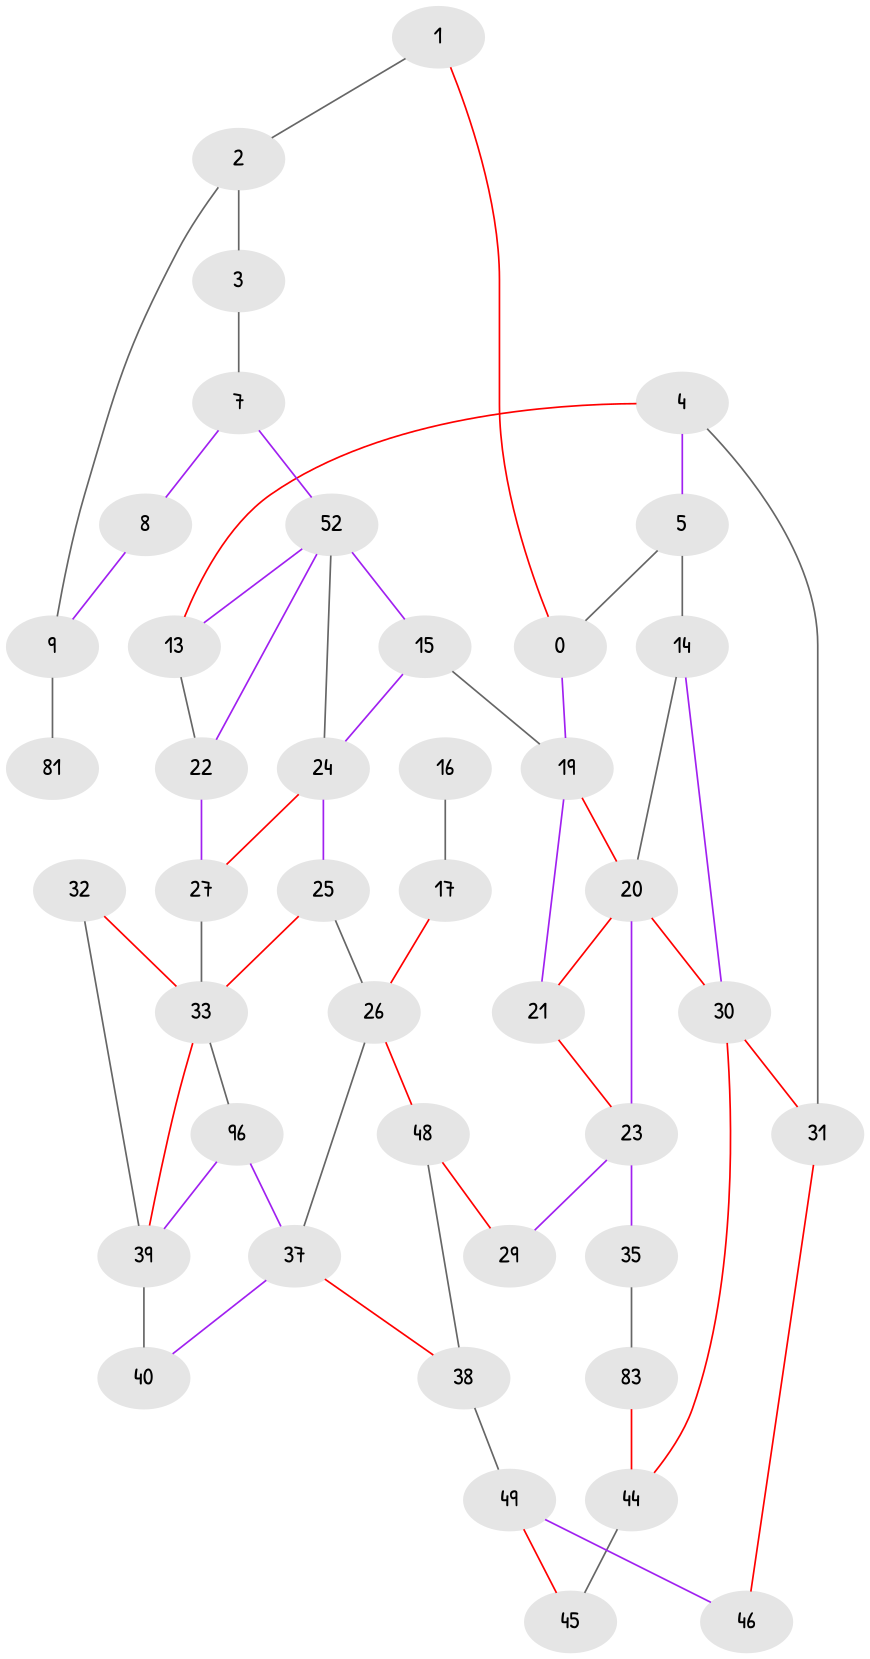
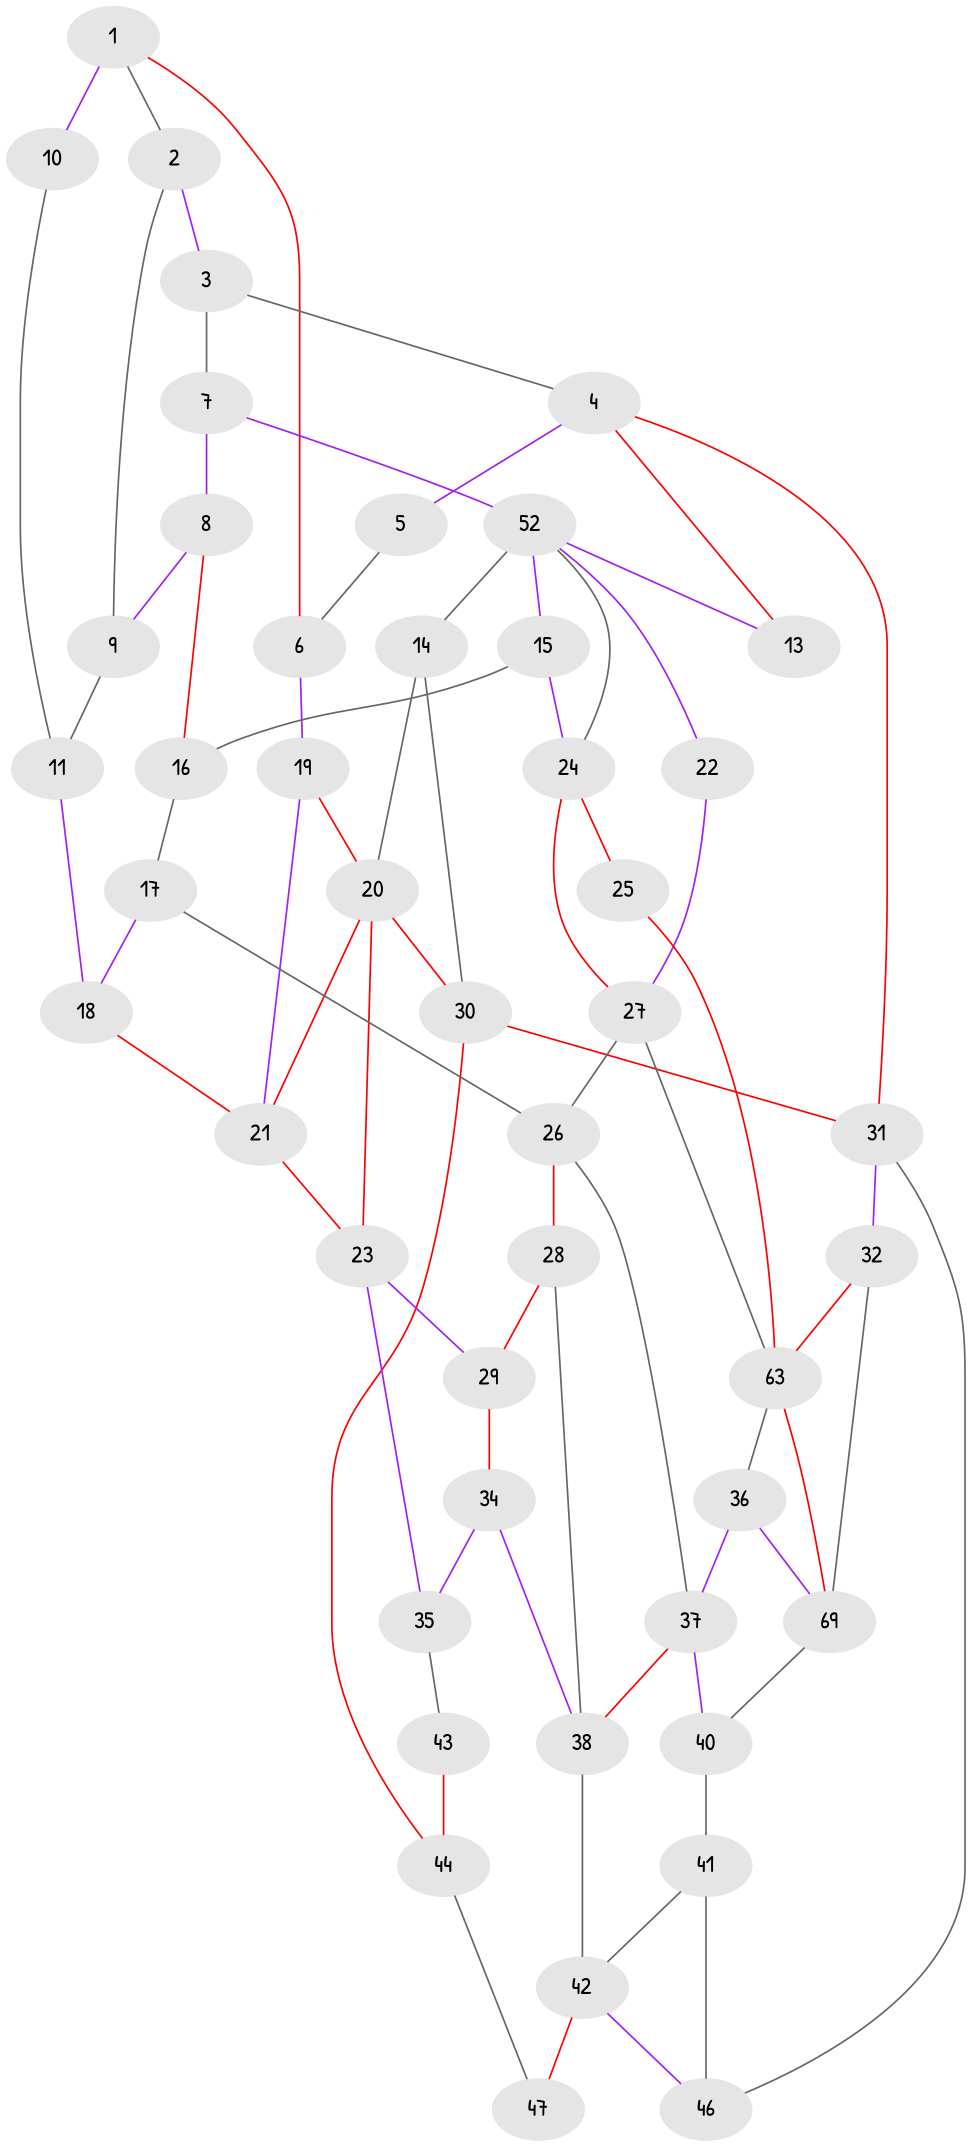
none -> (52, 159)
(239, 220) -> (190, 220)
none -> (400, 342)
(682, 586) -> (476, 586)
none -> (194, 647)
(560, 647) -> (300, 647)
(188, 707) -> none
(496, 708) -> (362, 708)
(818, 750) -> (887, 694)
(52, 769) -> (58, 769)
(323, 830) -> (596, 830)
(703, 830) -> (444, 830)
(410, 951) -> (352, 1012)
(349, 952) -> (594, 1073)
none -> (86, 1012)
(201, 1012) -> (775, 1378)
(632, 1012) -> (367, 1073)
(237, 1134) -> (740, 1500)
(423, 1134) -> (554, 1256)
none -> (874, 1195)
(144, 1256) -> (830, 1622)
(632, 1378) -> (444, 1744)
(782, 1378) -> (965, 1674)
none -> (489, 1500)
(510, 1500) -> (582, 1988)
(571, 1622) -> (538, 2110)
none -> (706, 1866)
